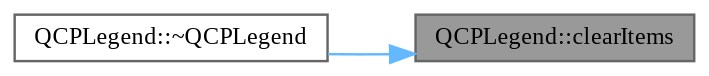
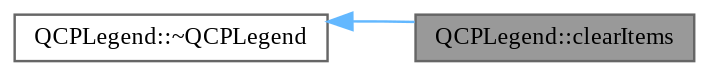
(359, 54) -> (384, 21)
